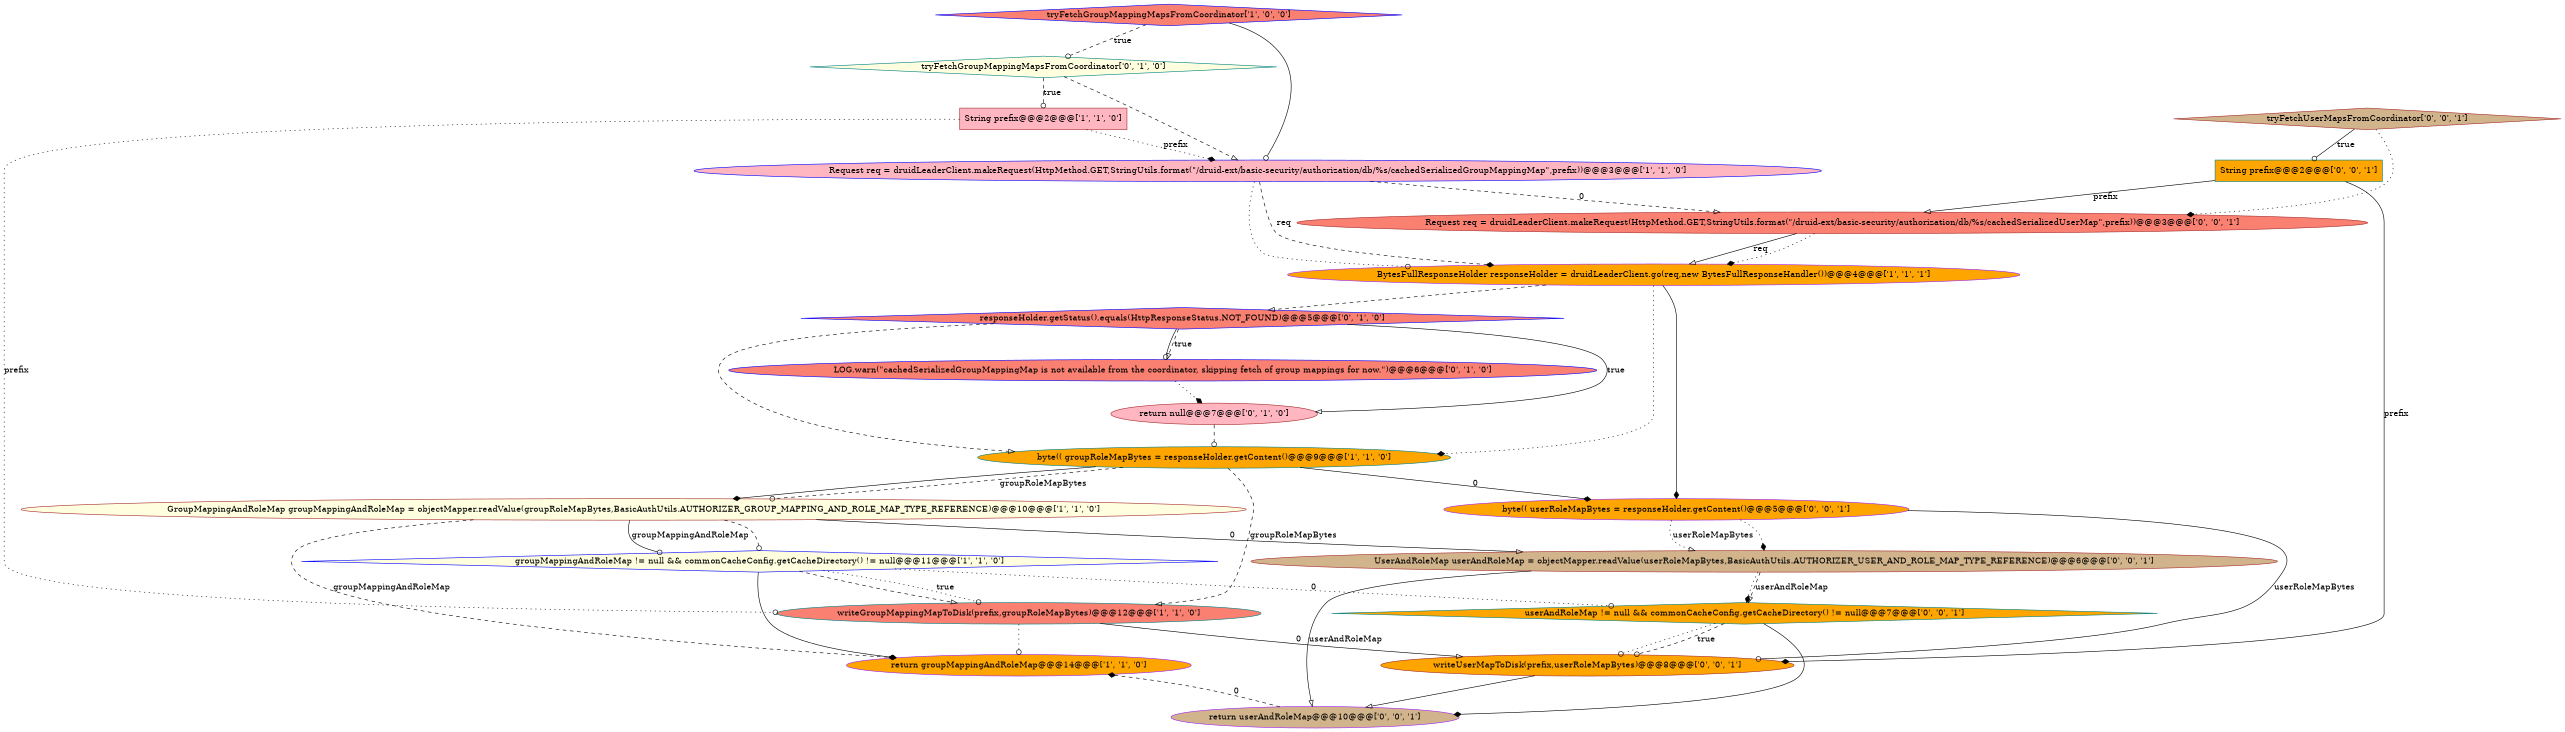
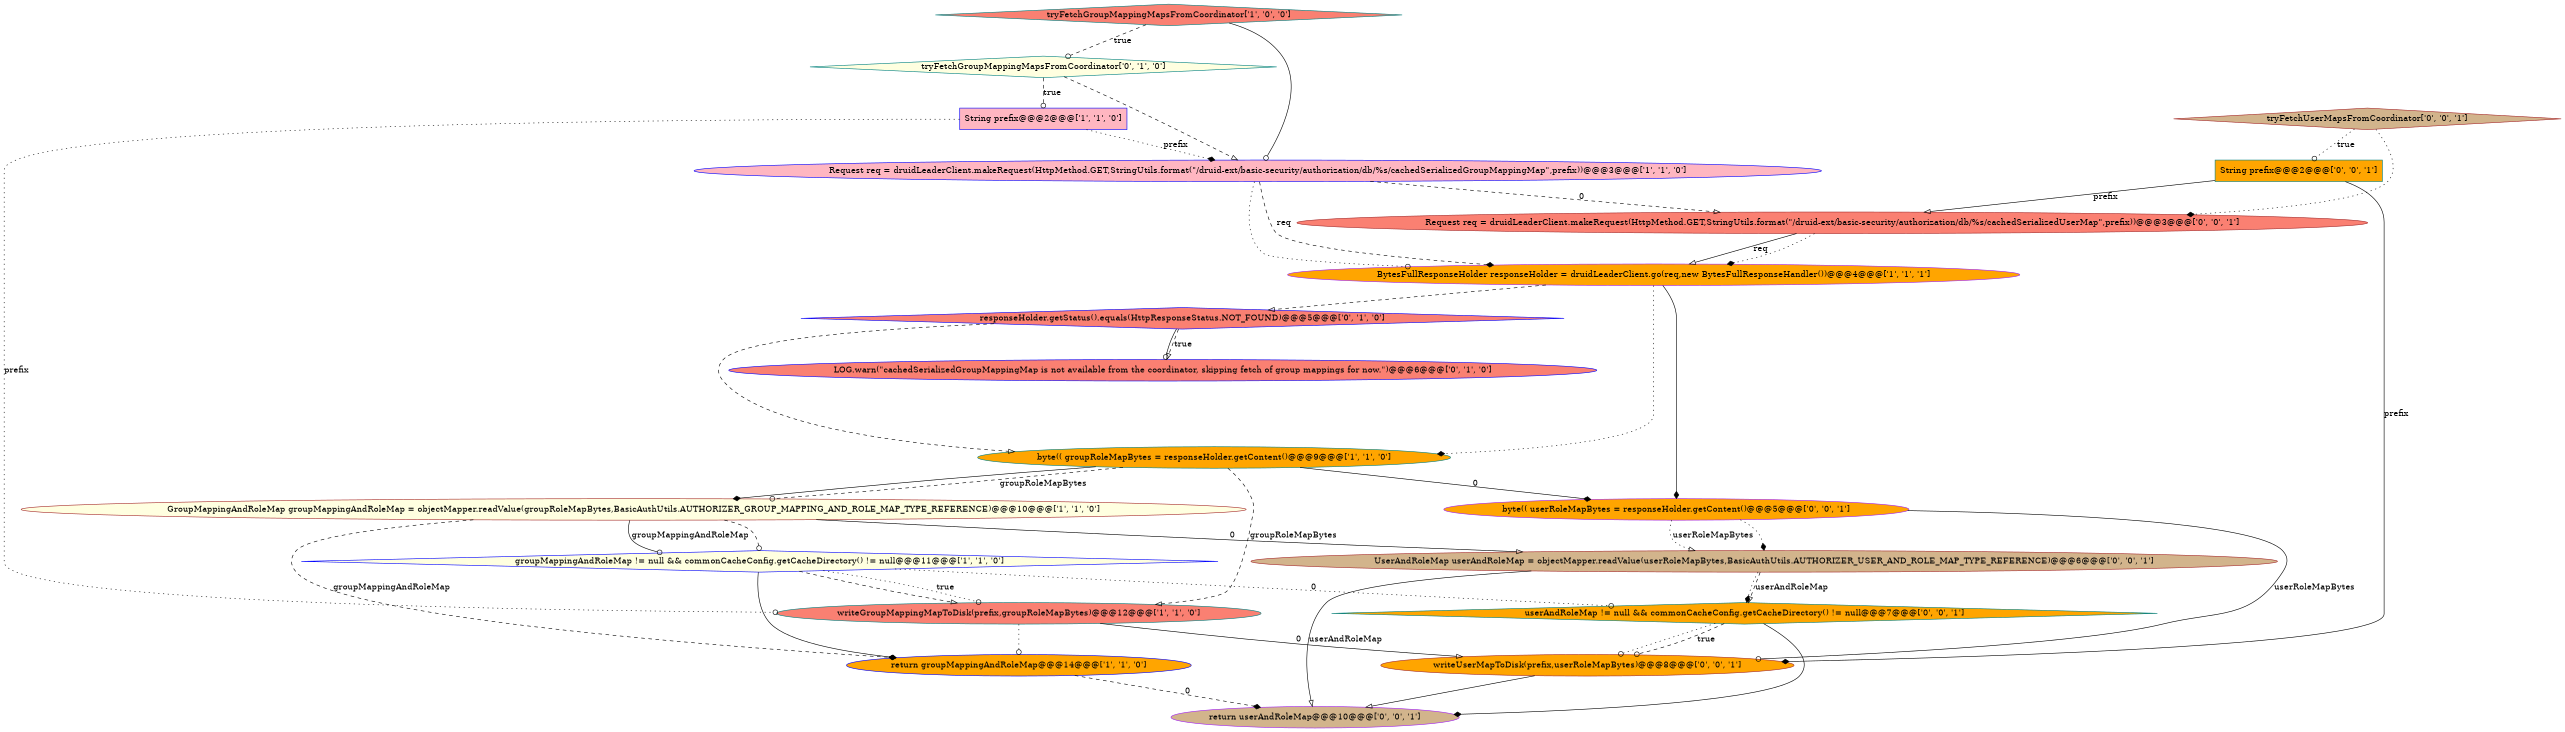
(1169, 15) -> (1169, 15)
(1043, 119) -> (1043, 119)
(2335, 143) -> (2335, 143)
(1214, 414) -> none
(1019, 665) -> (1019, 665)
(1198, 688) -> (1164, 691)
